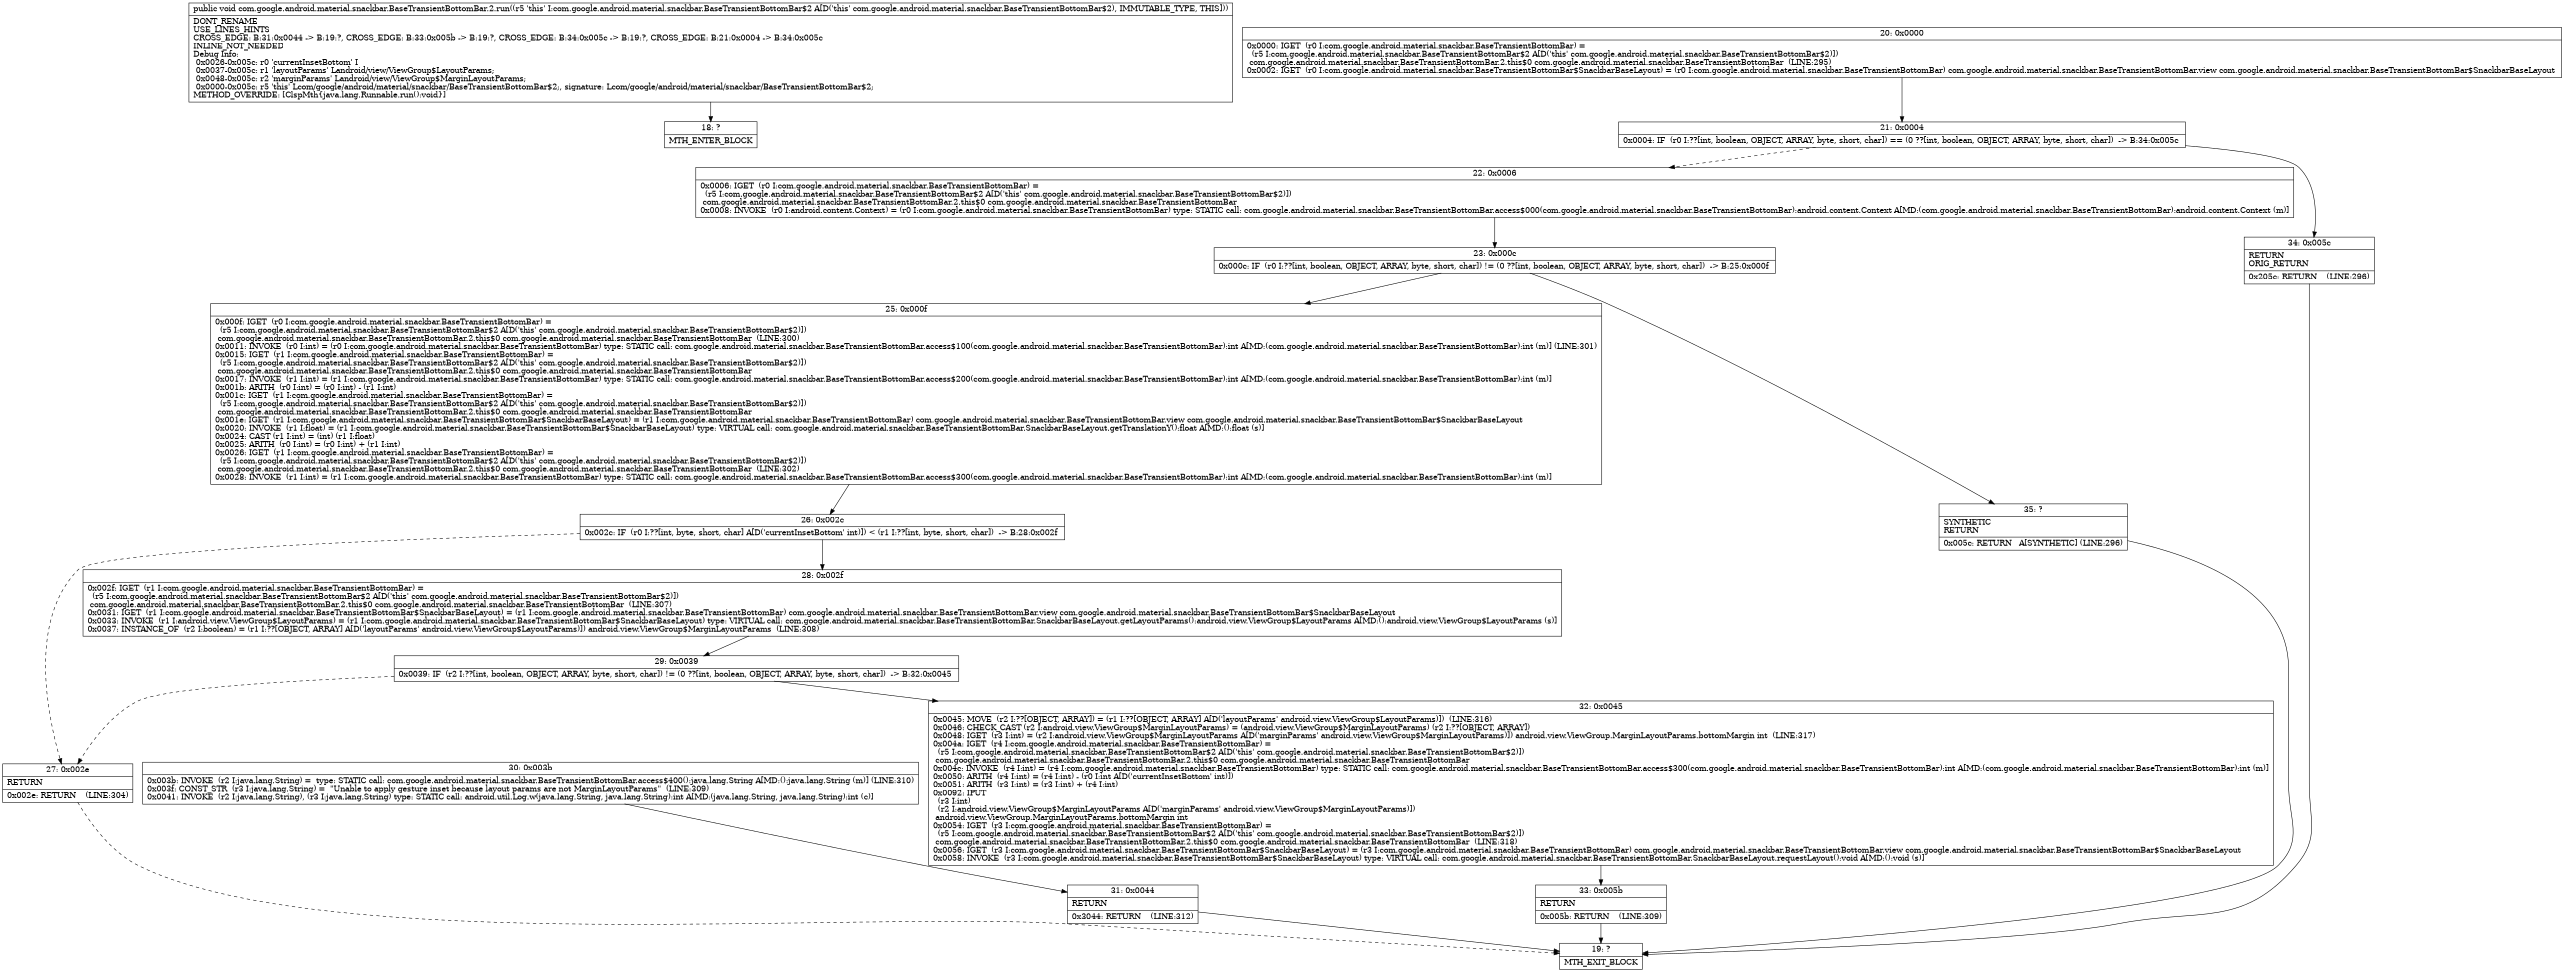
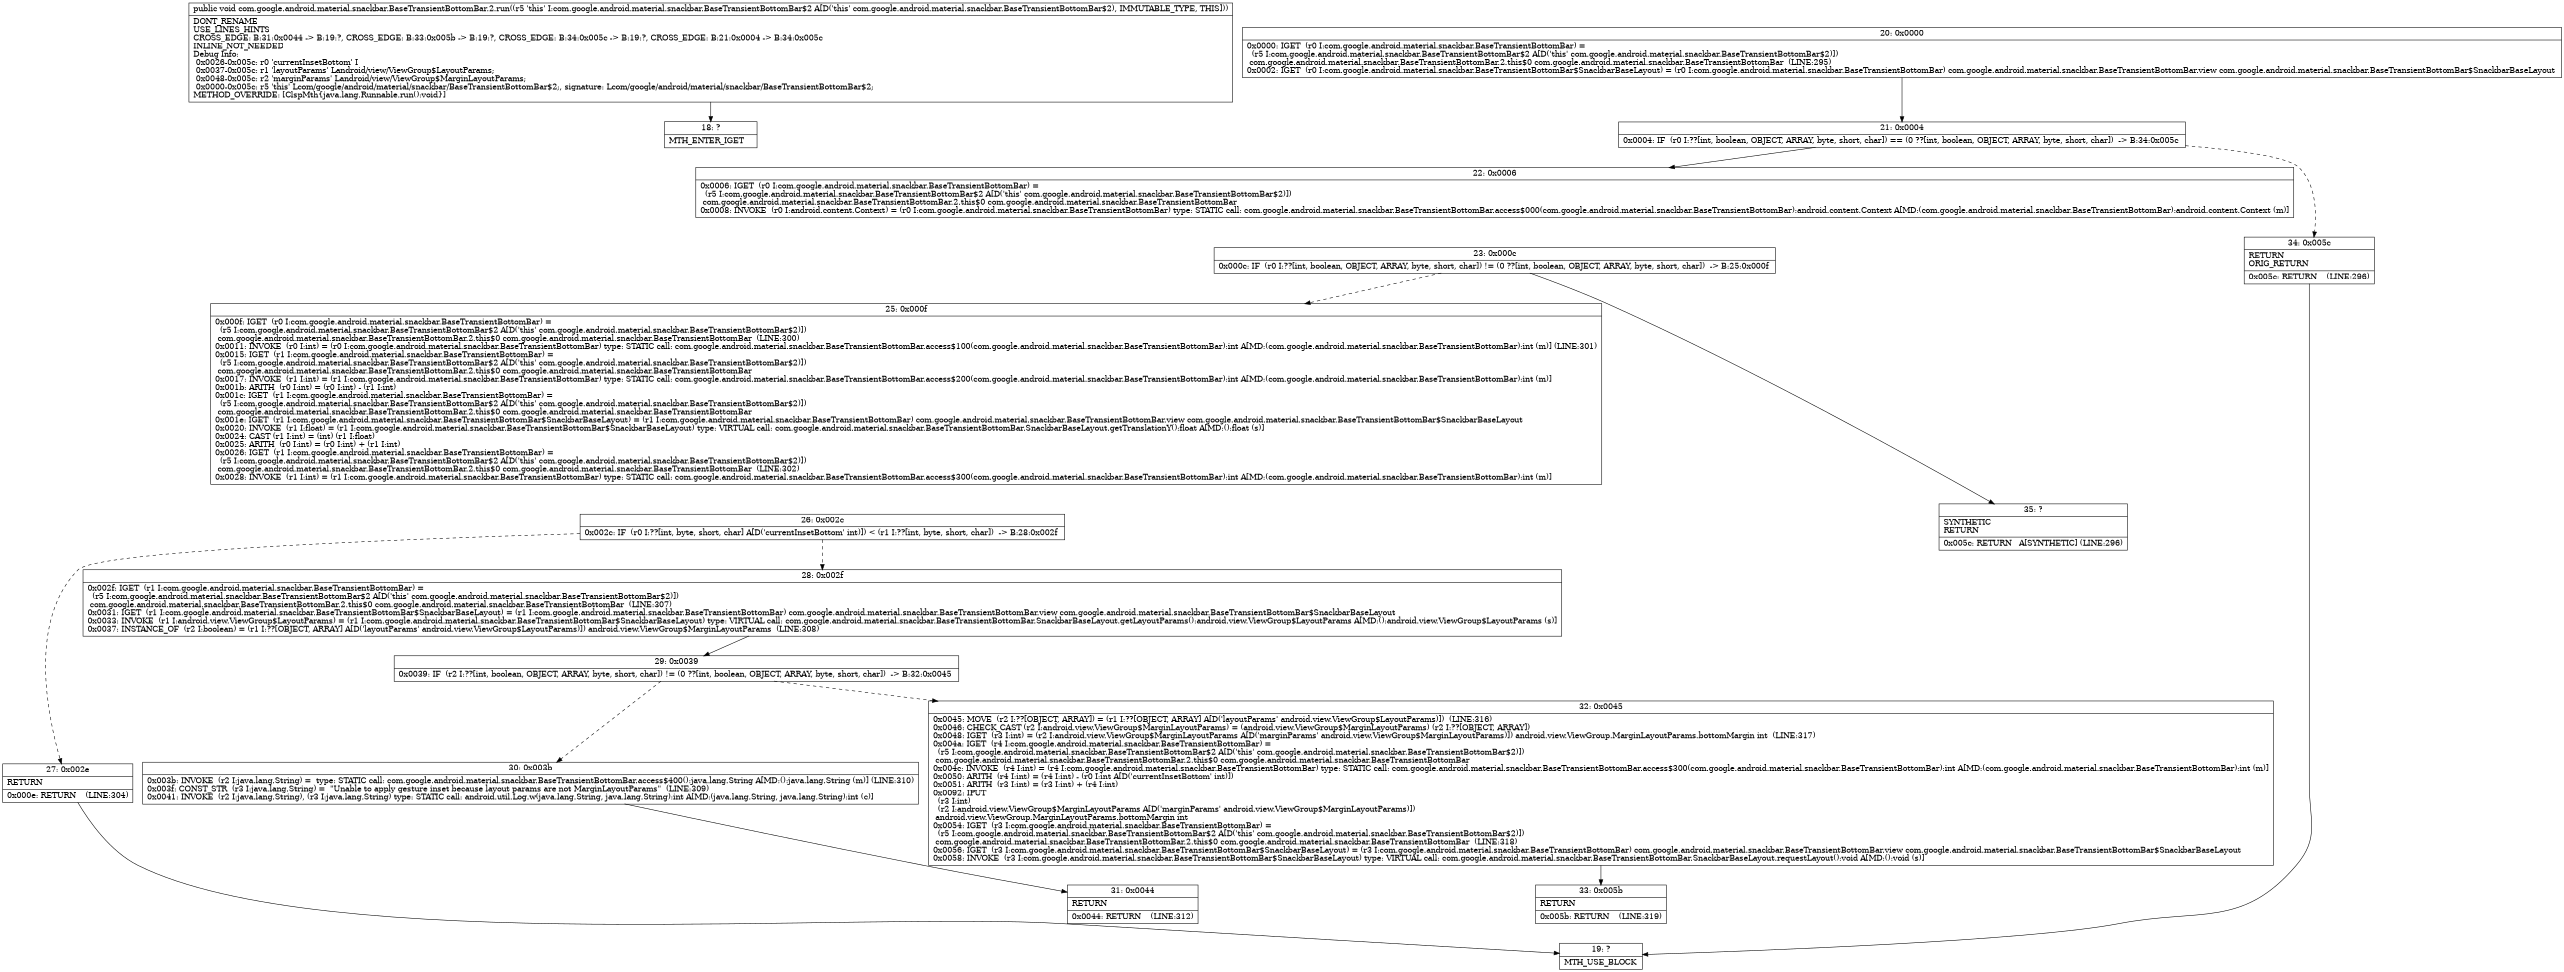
(711, 141) -> (706, 141)
(1745, 157) -> (1745, 157)
(2277, 158) -> (2277, 158)
(1495, 230) -> none
(2309, 277) -> (2309, 277)
(1376, 288) -> (1376, 288)
(841, 497) -> none
(822, 552) -> (822, 552)
(224, 687) -> (611, 720)
(853, 691) -> (853, 691)
(68, 796) -> (68, 796)
(2176, 897) -> none
(1133, 917) -> (1133, 917)
(1601, 917) -> (1601, 917)
(799, 923) -> (799, 923)
(1376, 931) -> none
(1601, 931) -> none
(1601, 963) -> (1600, 963)
